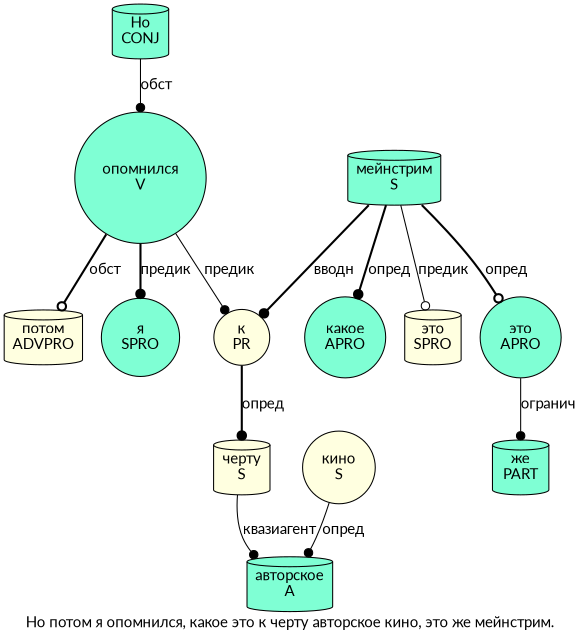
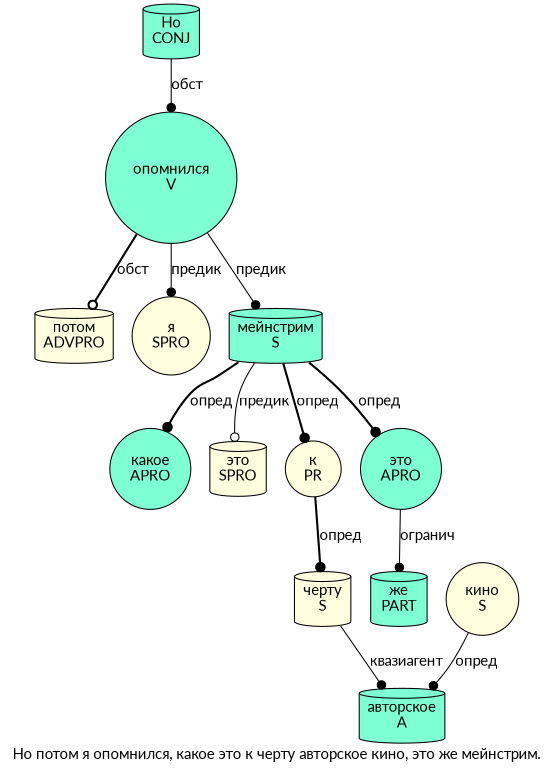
(462, 248) -> (343, 393)
(140, 267) -> (171, 266)
(199, 270) -> (230, 267)
(334, 270) -> (318, 402)
(140, 337) -> (171, 336)
